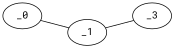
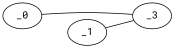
(55, 24) -> (87, 13)
